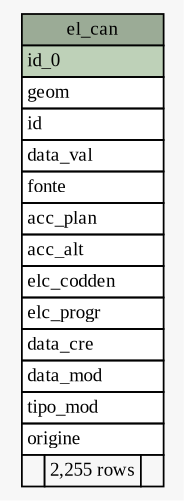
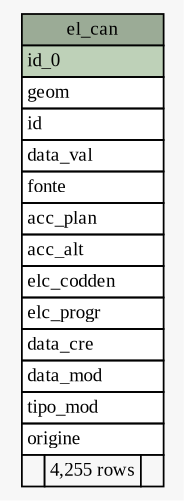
(93, 470) -> (93, 470)
